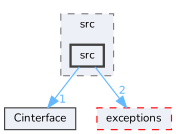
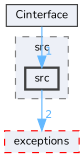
(67, 83) -> (42, 44)
